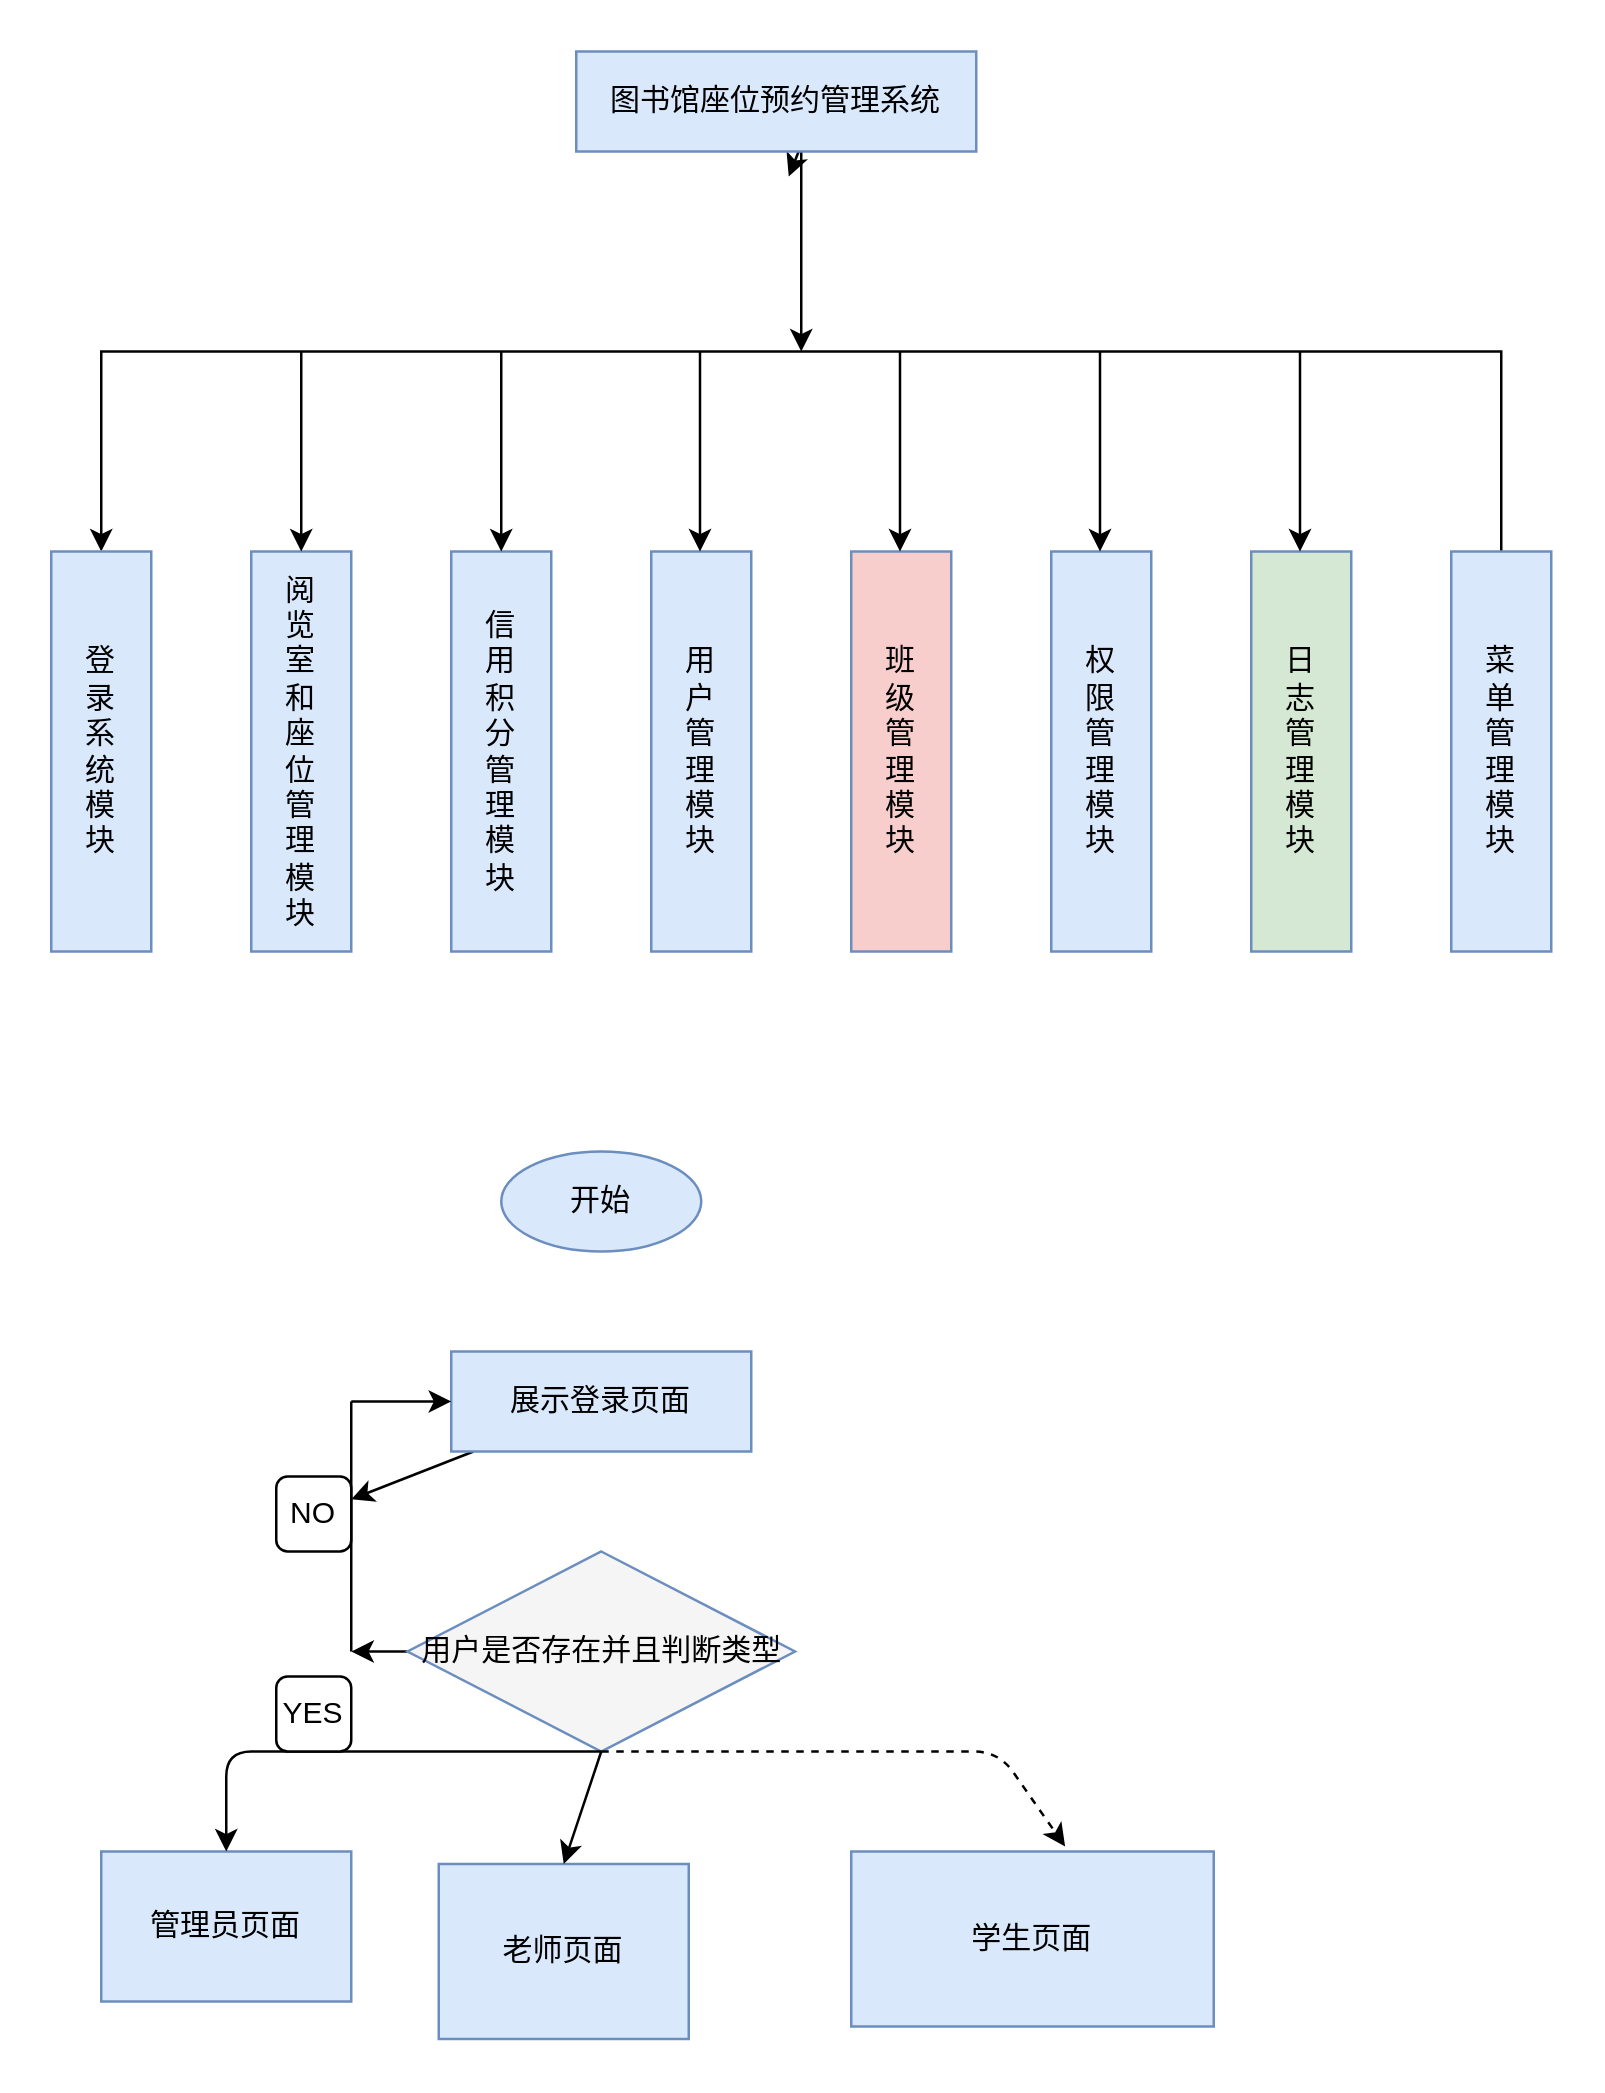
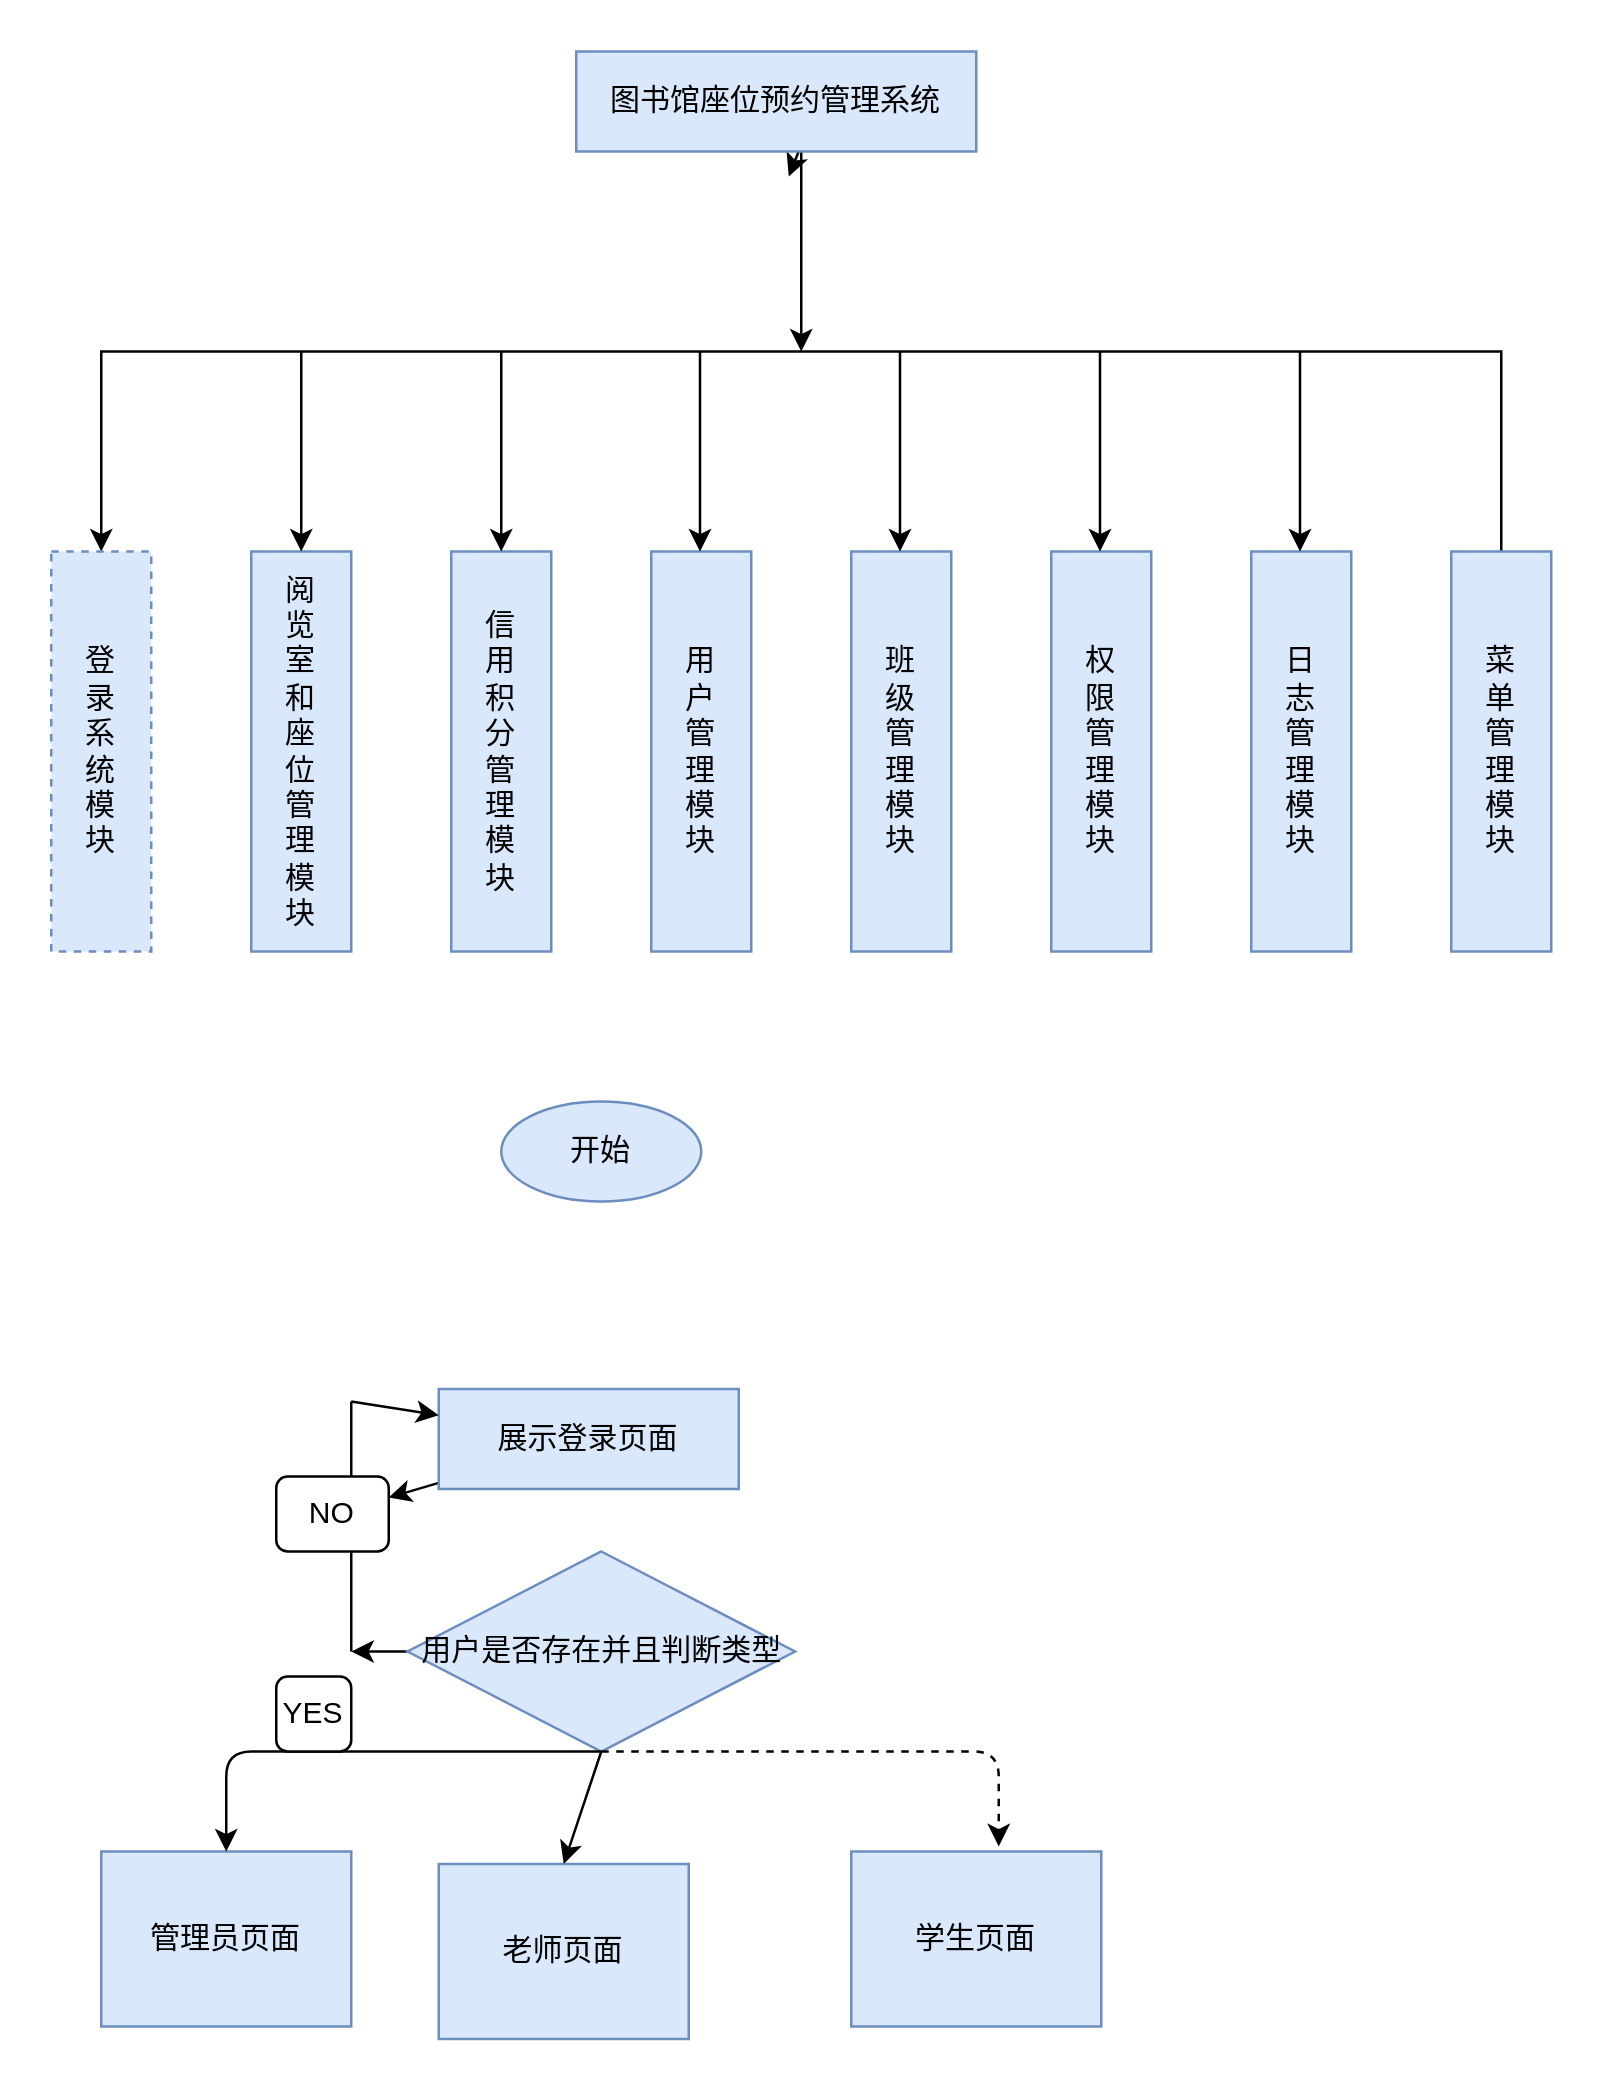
(101, 751) -> (101, 751)
(901, 751) -> (901, 751)
(1301, 751) -> (1301, 751)
(601, 1201) -> (601, 1151)
(601, 1401) -> (589, 1439)
(314, 1514) -> (333, 1514)
(601, 1651) -> (601, 1651)
(226, 1926) -> (226, 1939)
(1033, 1939) -> (976, 1939)
